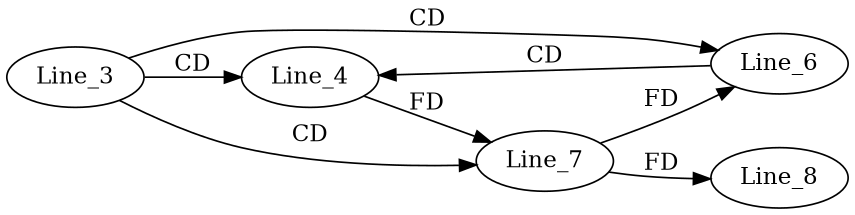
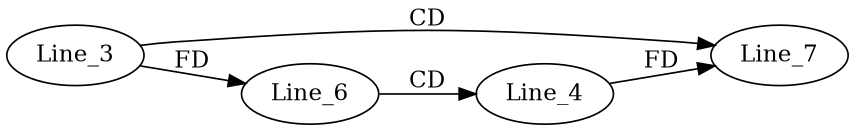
(427, 19) -> (193, 61)
(185, 77) -> none
(661, 121) -> none
(780, 178) -> none
